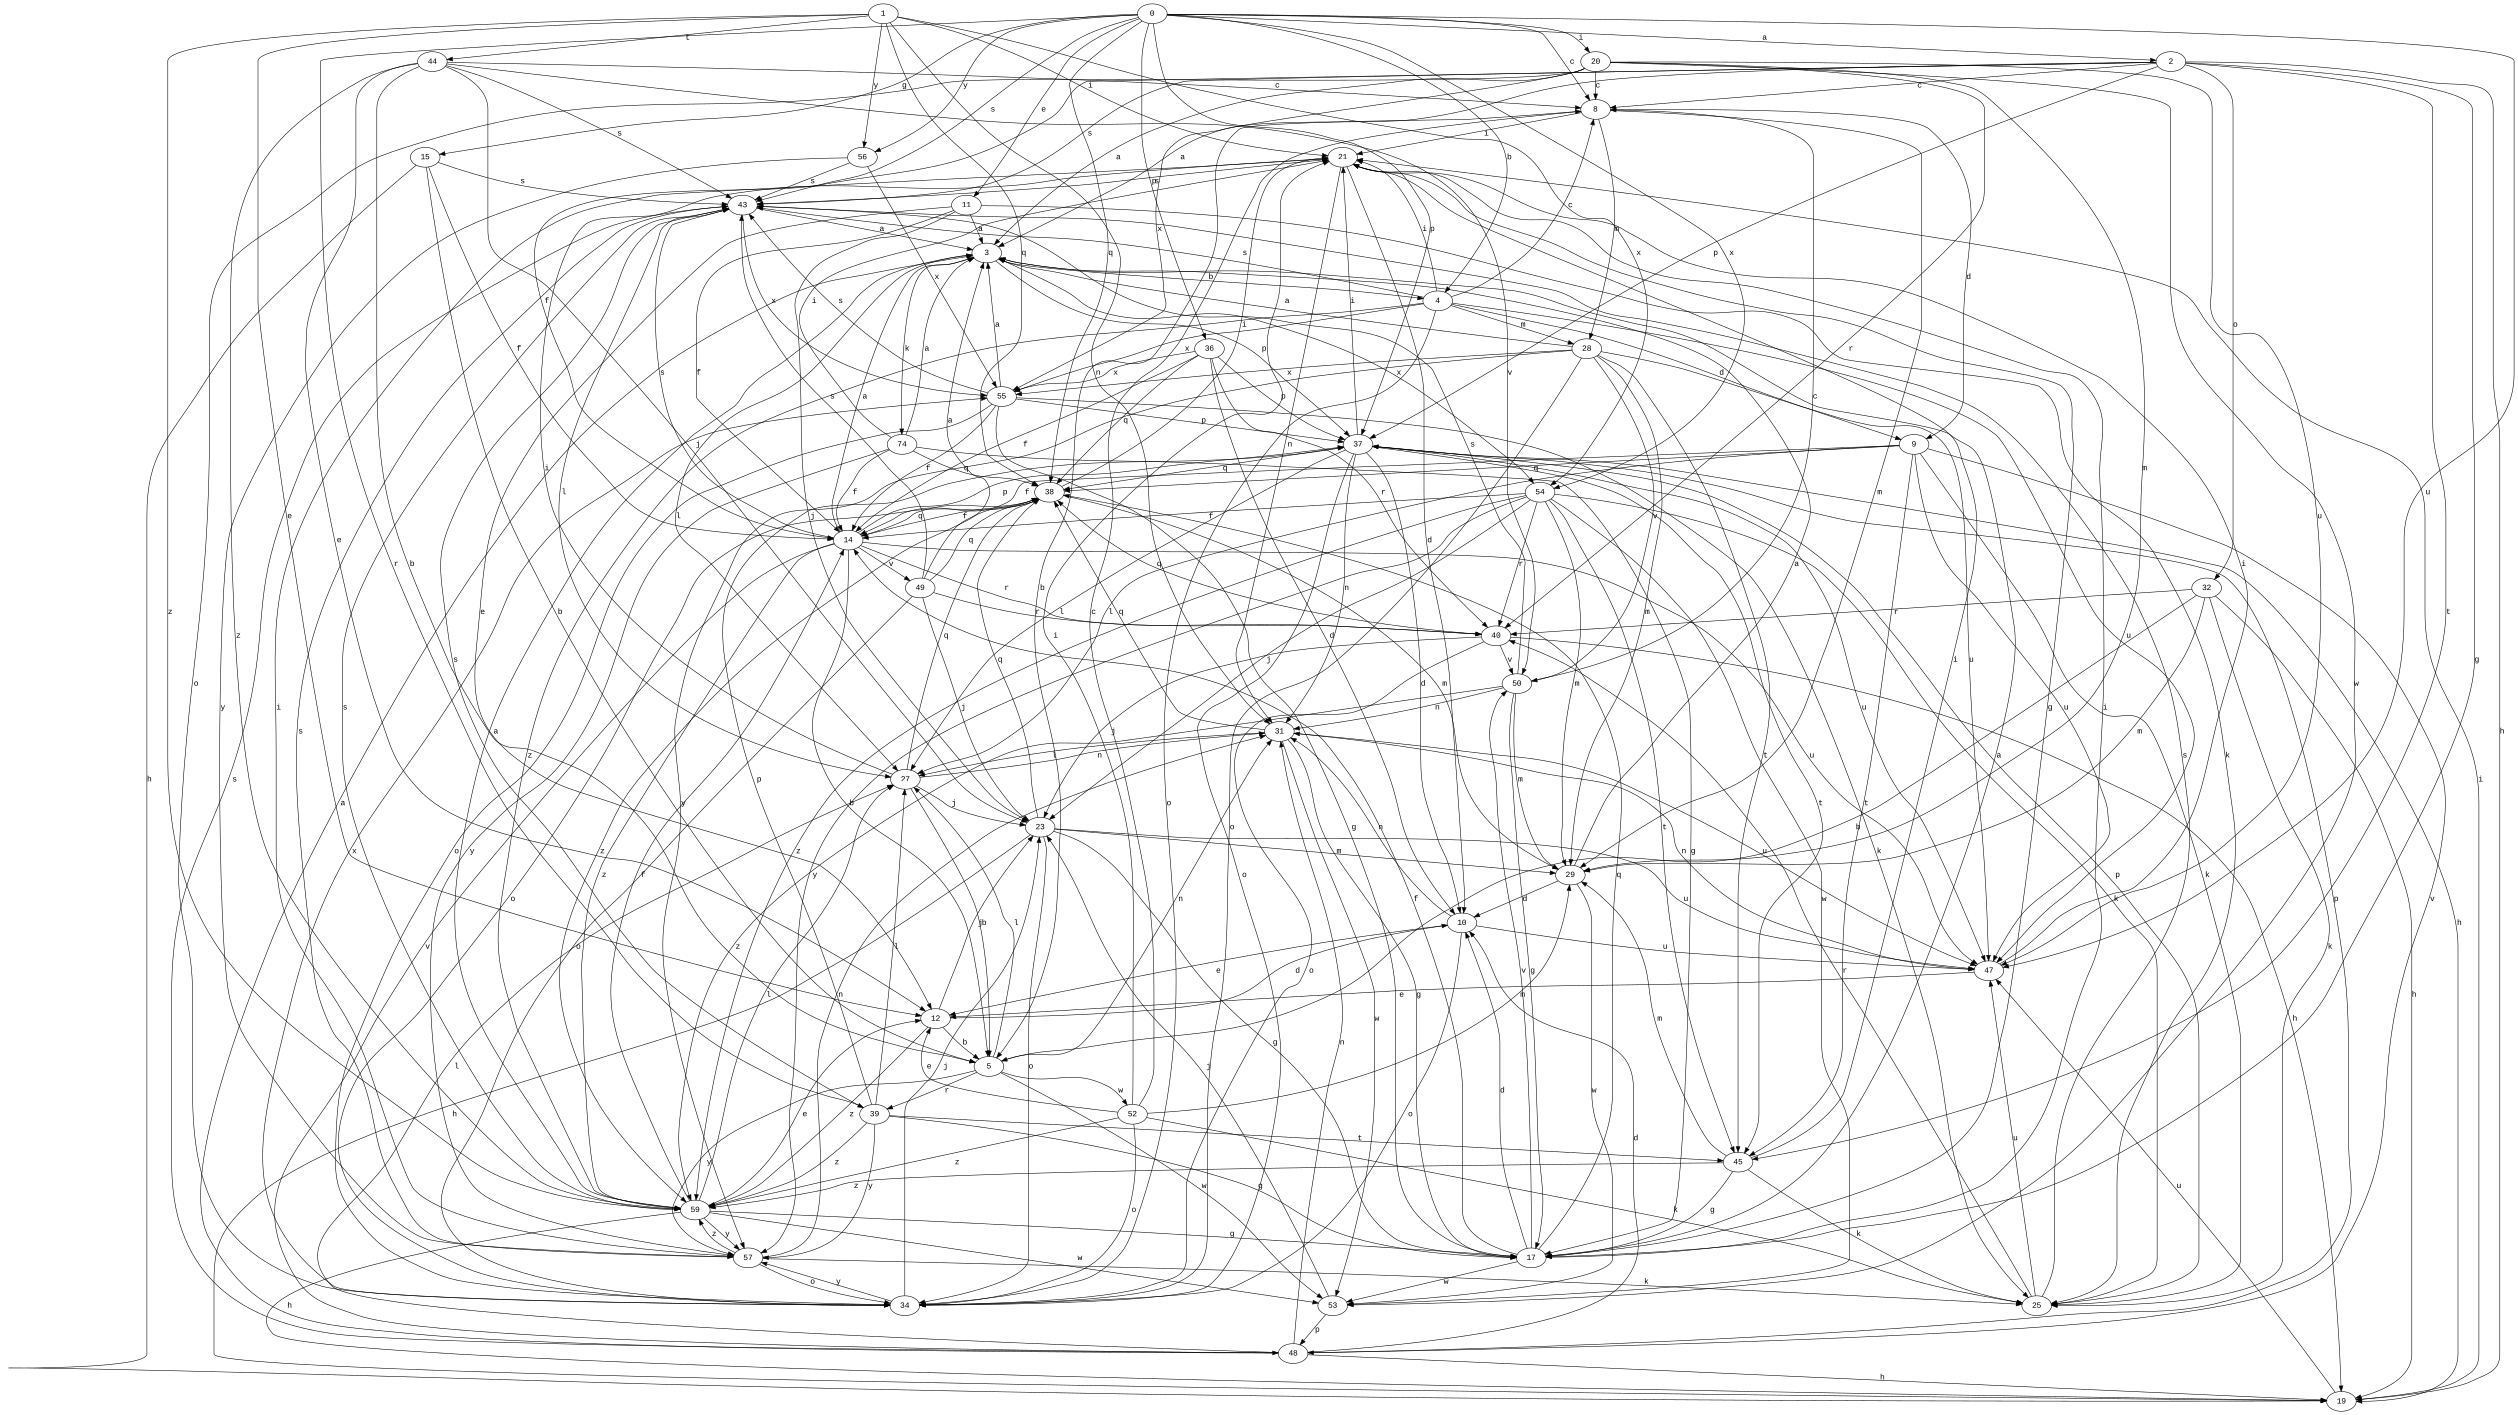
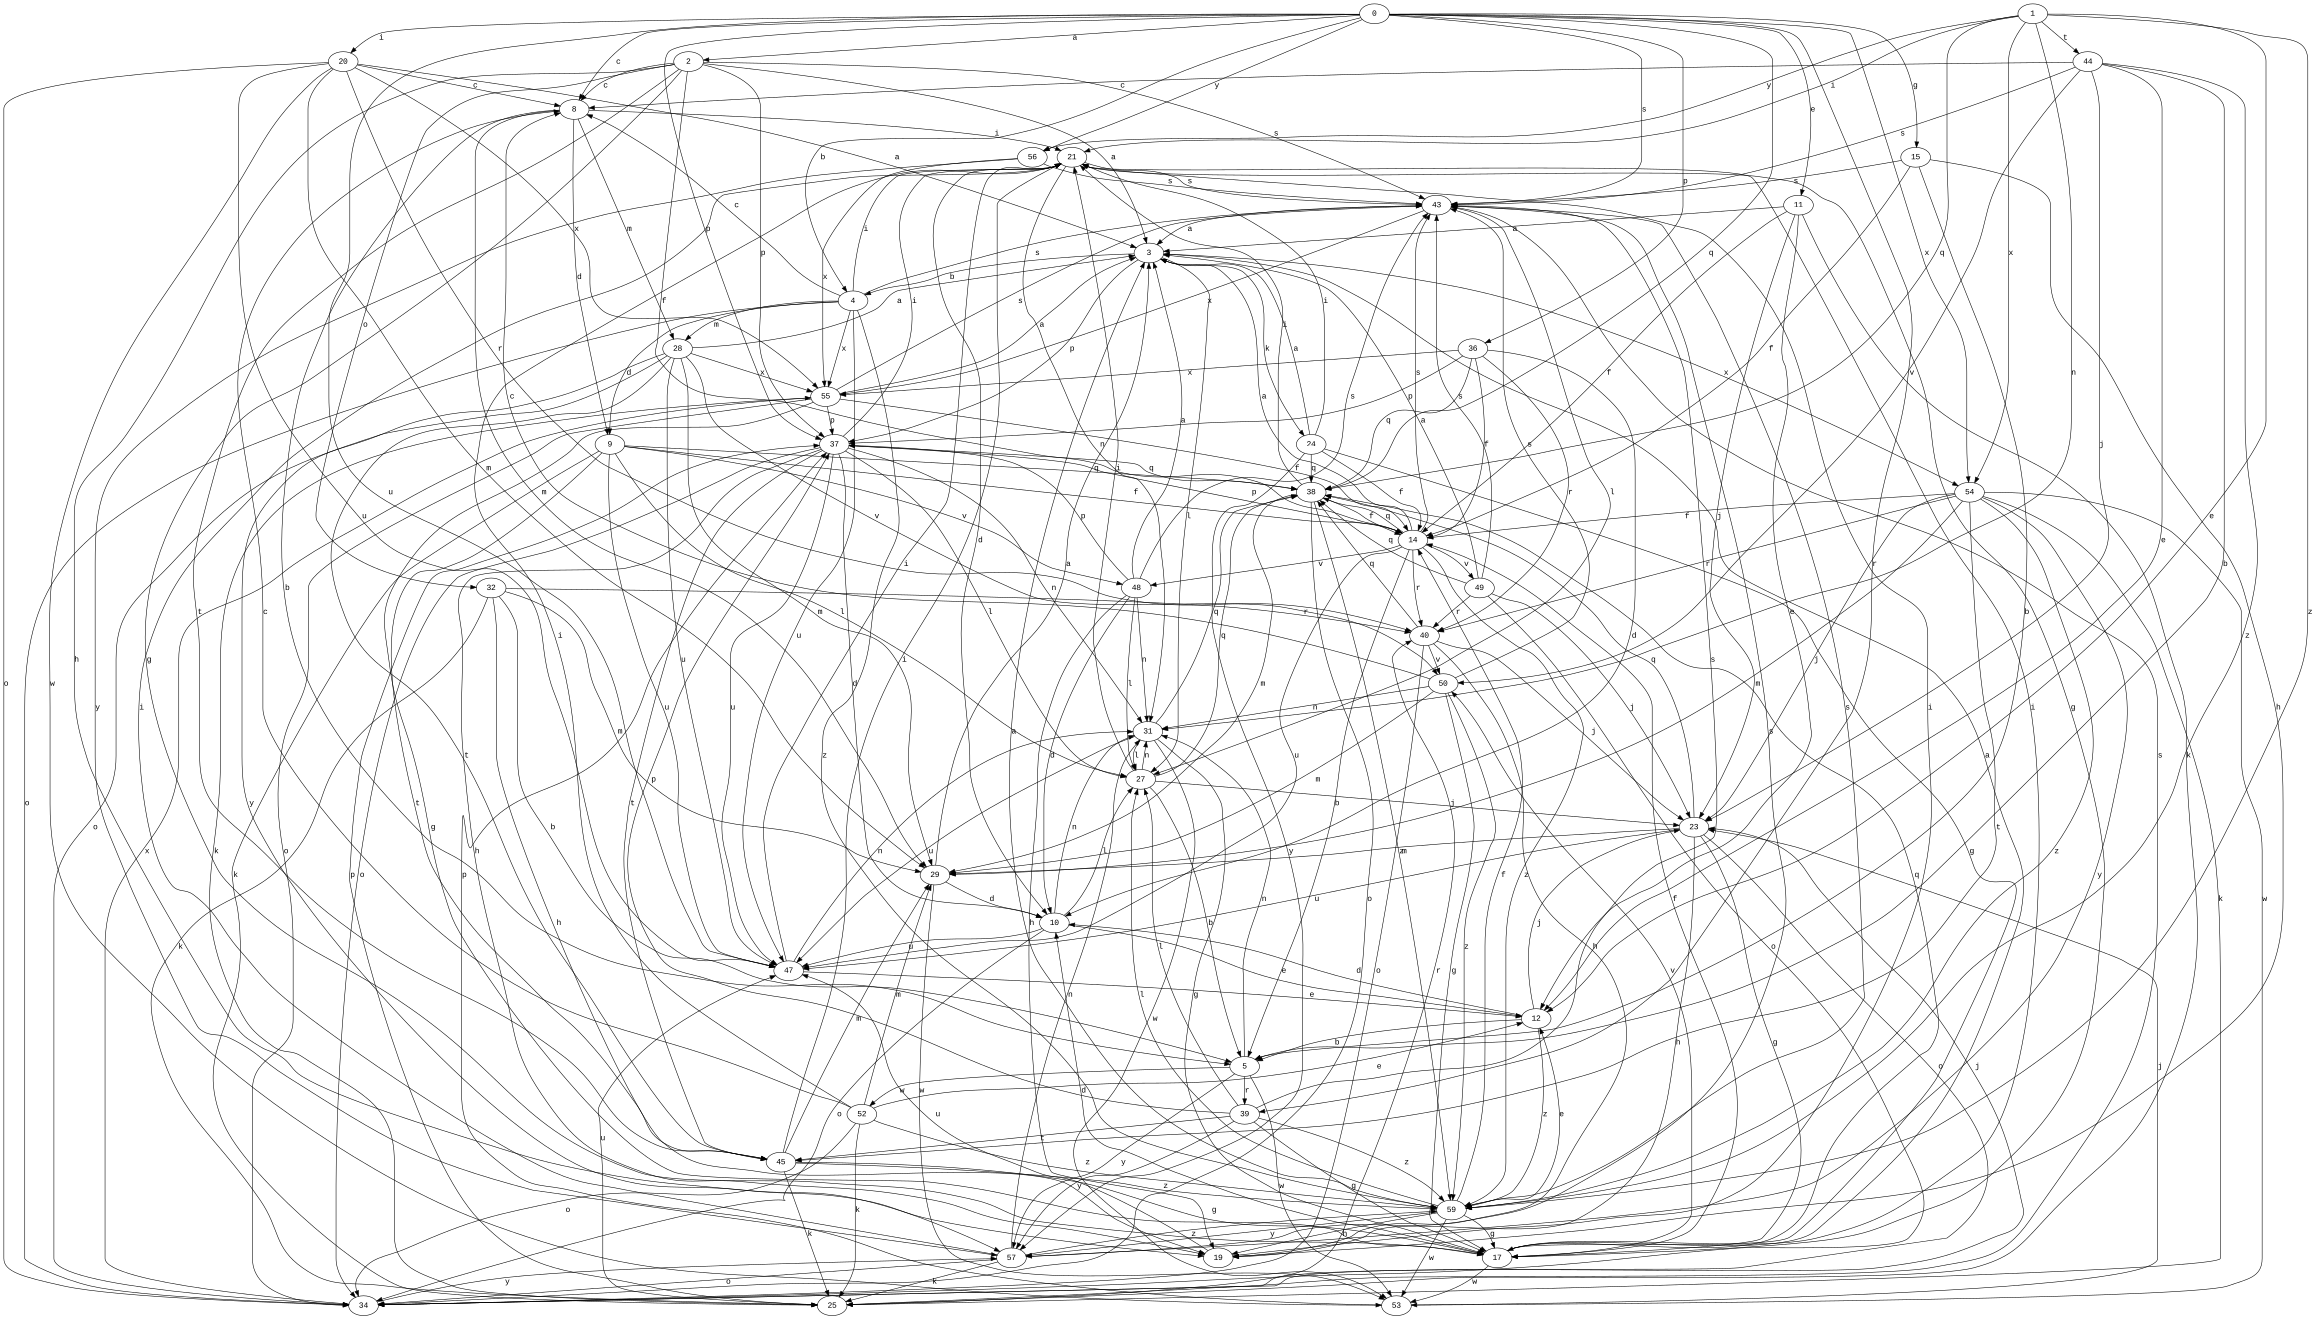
(902, 444) -> (1311, 444)
(1002, 913) -> (1099, 859)
(1315, 1328) -> (488, 1153)
